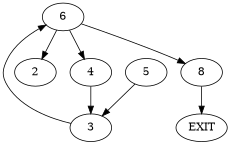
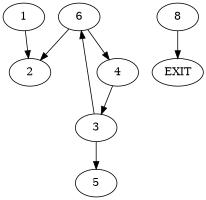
none -> (24, 17)
(130, 41) -> none
(121, 97) -> (96, 152)
